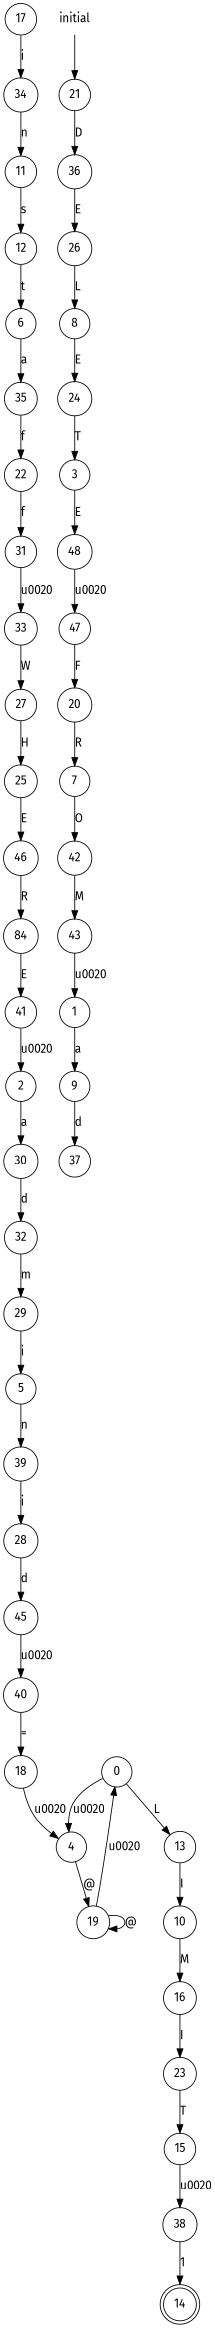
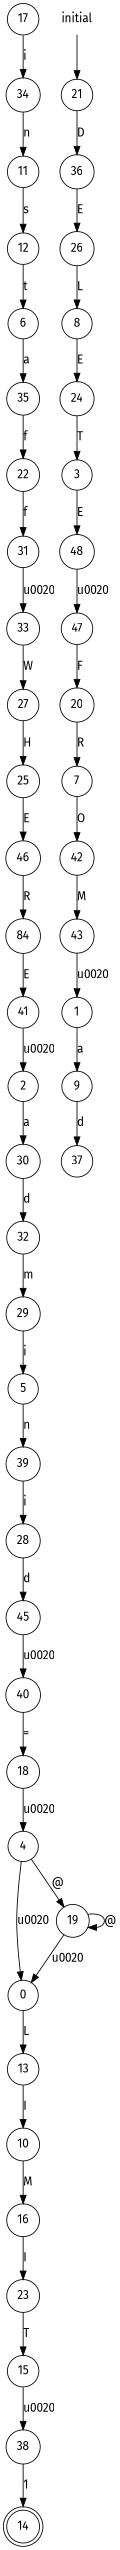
(78, 1796) -> (17, 1917)
